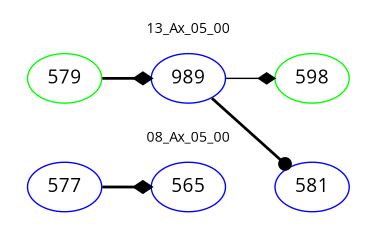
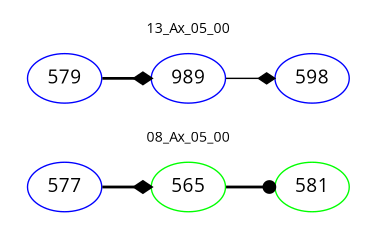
(65, 78) -> (65, 78)
(312, 78) -> (312, 78)
(251, 134) -> (245, 187)
(188, 187) -> (188, 187)
(312, 187) -> (312, 187)
